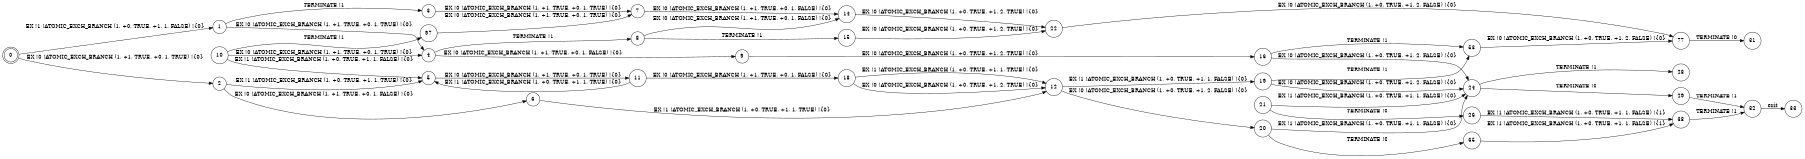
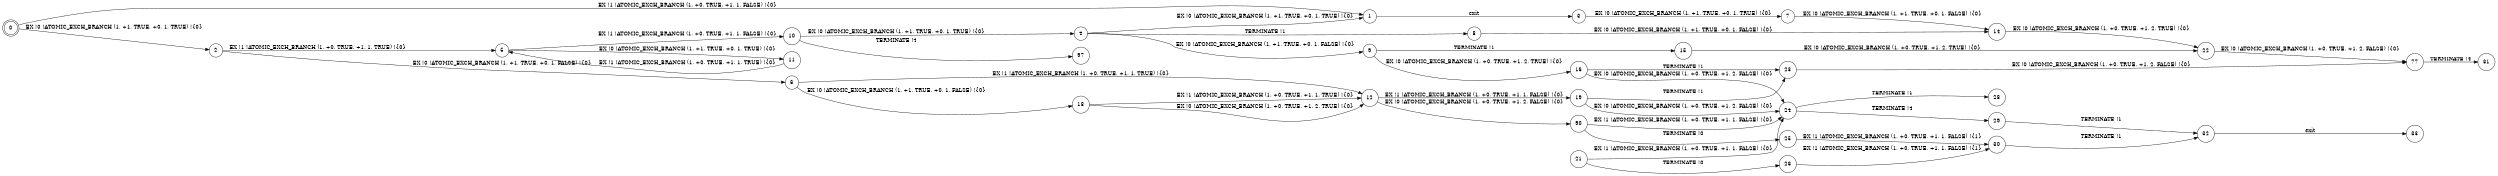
(324, 5) -> (1474, 14)
(533, 29) -> none
(327, 30) -> (1224, 26)
(324, 38) -> (896, 41)
(1717, 38) -> (2451, 59)
(739, 39) -> (1524, 51)
(1472, 48) -> (1788, 70)
(322, 73) -> (644, 43)
(740, 78) -> (931, 114)
(1576, 86) -> (1892, 109)
(1681, 120) -> (1997, 145)
(1263, 129) -> (1579, 124)
(1472, 140) -> (1788, 139)
